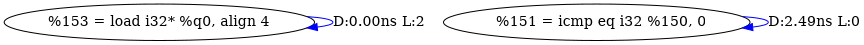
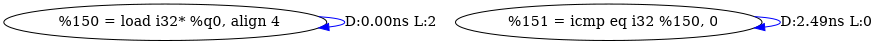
(159, 22) -> (165, 22)
